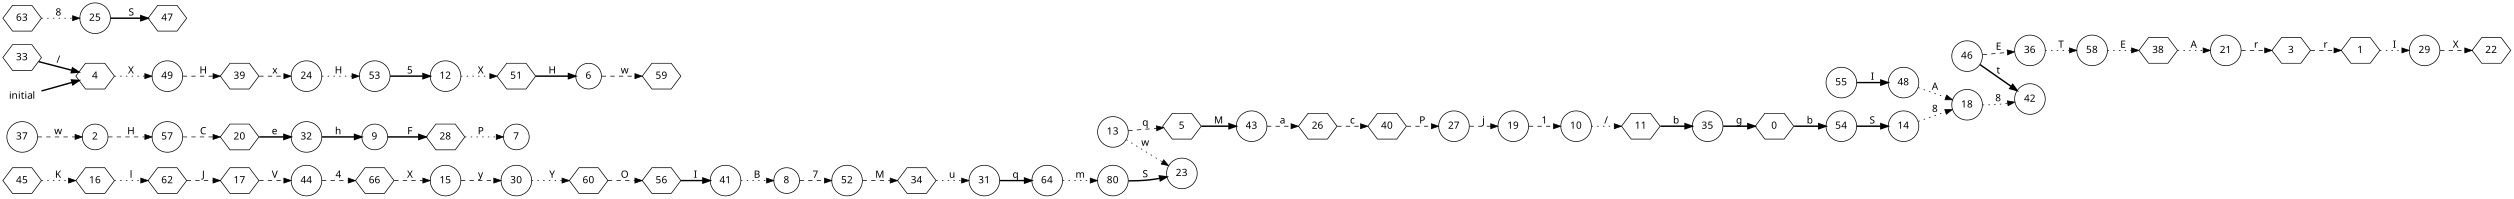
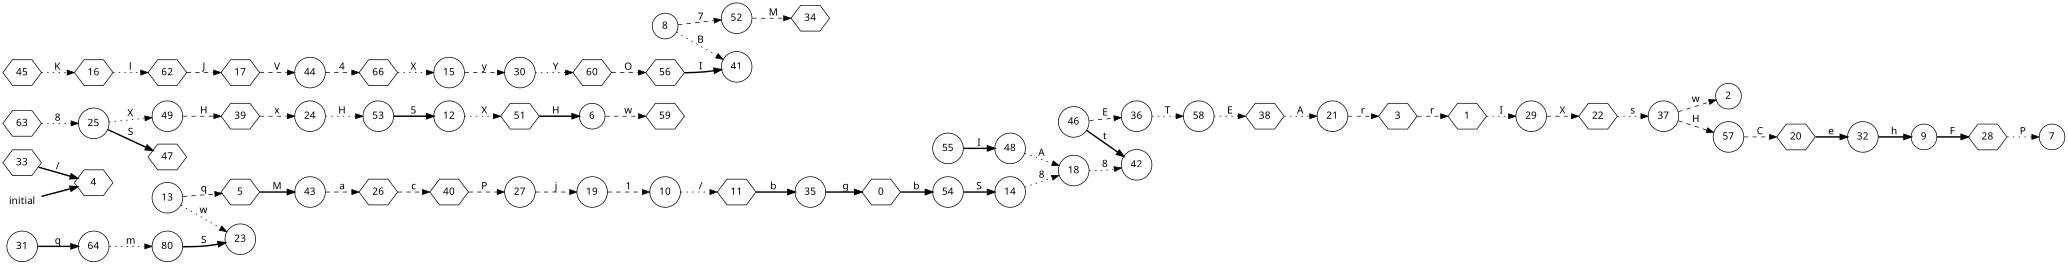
(130, 76) -> (127, 120)
none -> (1629, 116)
(126, 137) -> (1693, 125)
(408, 181) -> (412, 73)
(754, 181) -> (697, 44)
(949, 181) -> none
